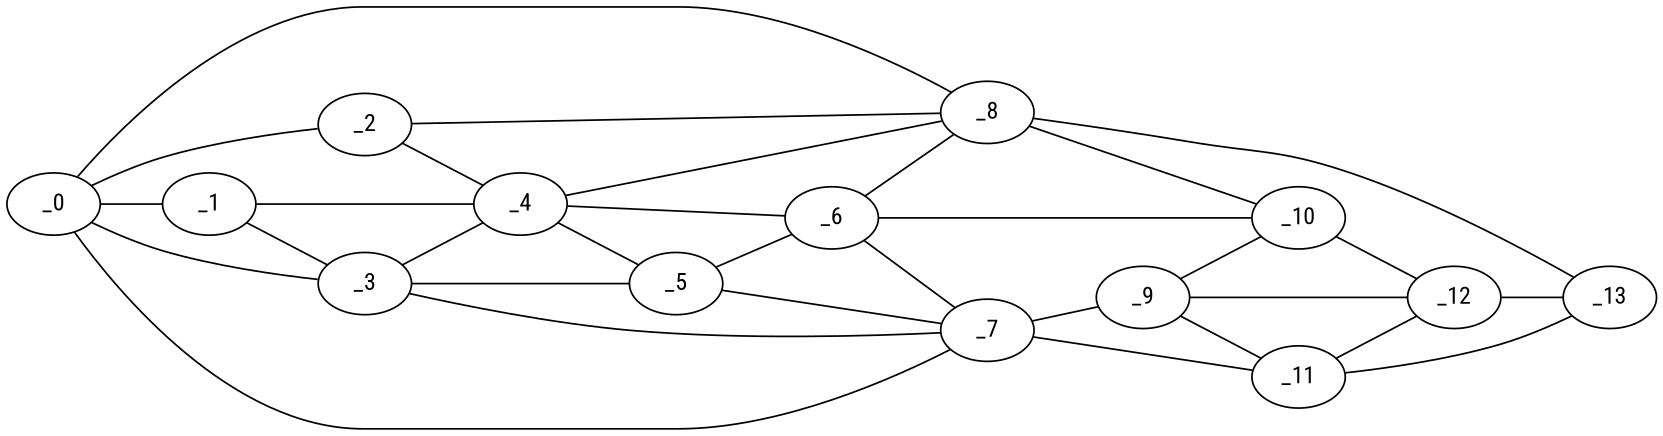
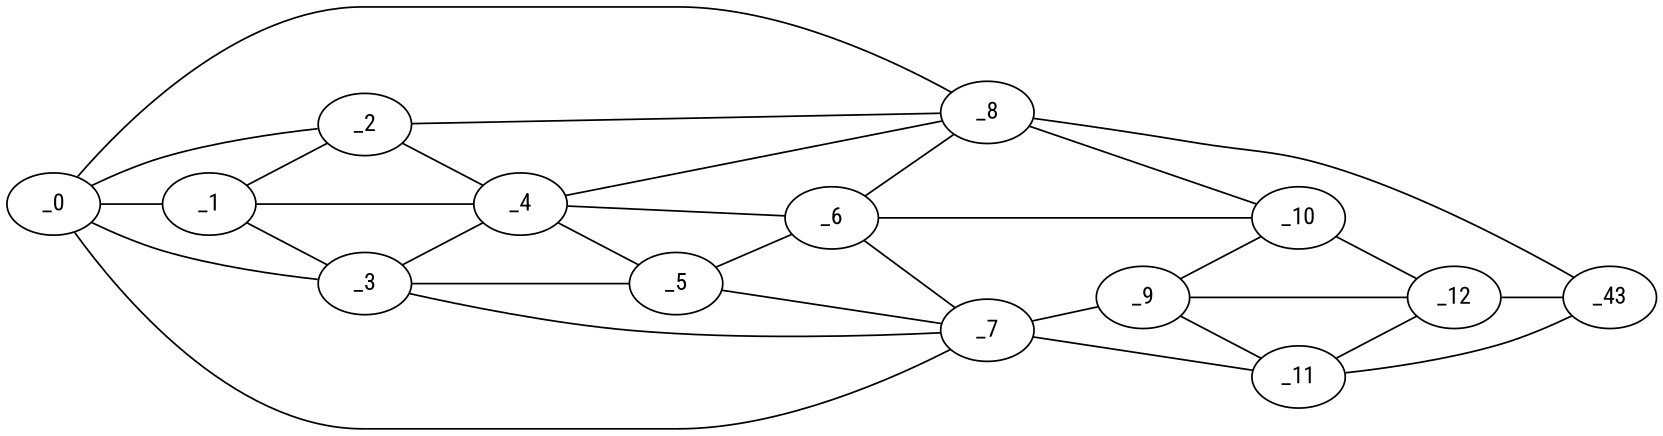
none -> (287, 164)
(1610, 297) -> (1610, 297)
